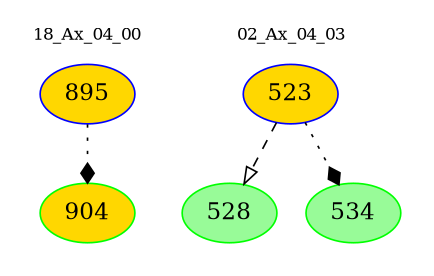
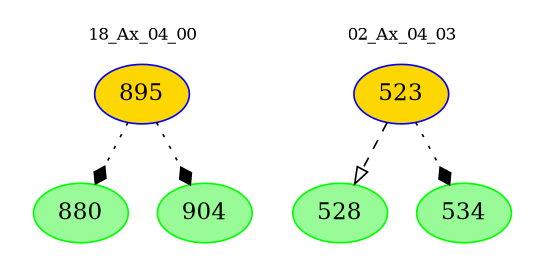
none -> (81, 213)
(88, 213) -> (205, 213)
